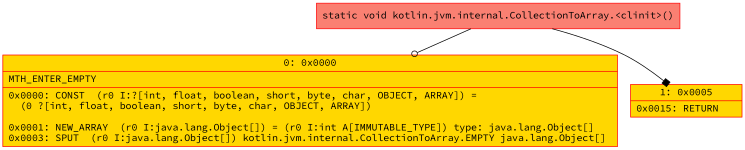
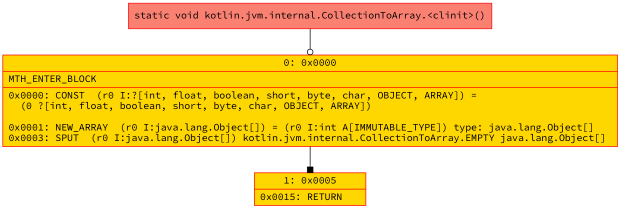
(610, 48) -> (310, 156)
(53, 79) -> (53, 79)
